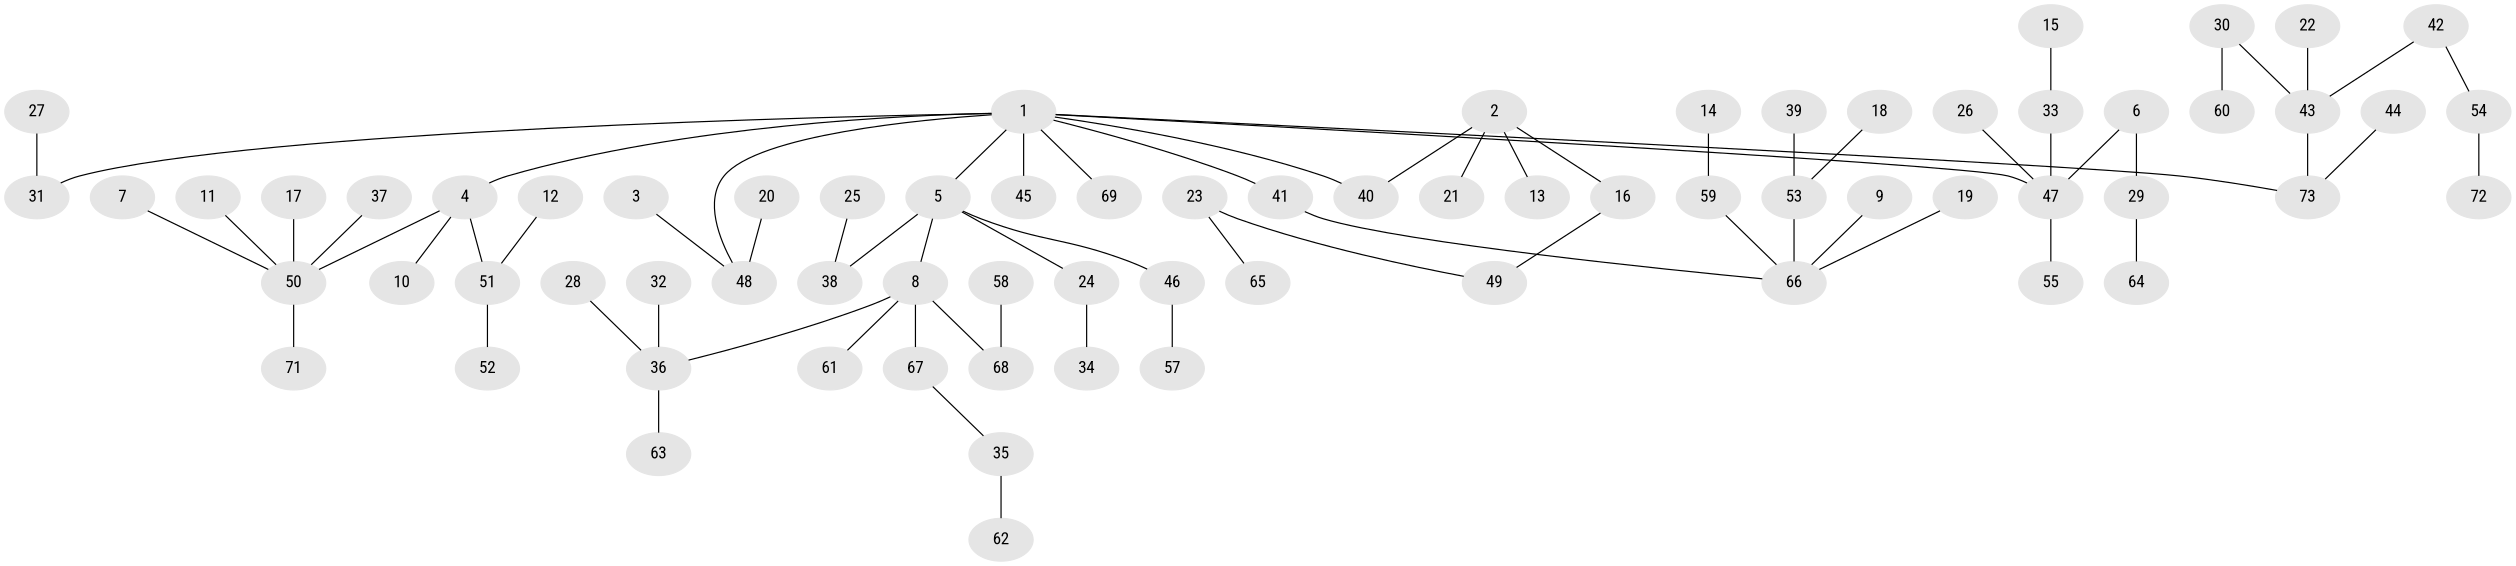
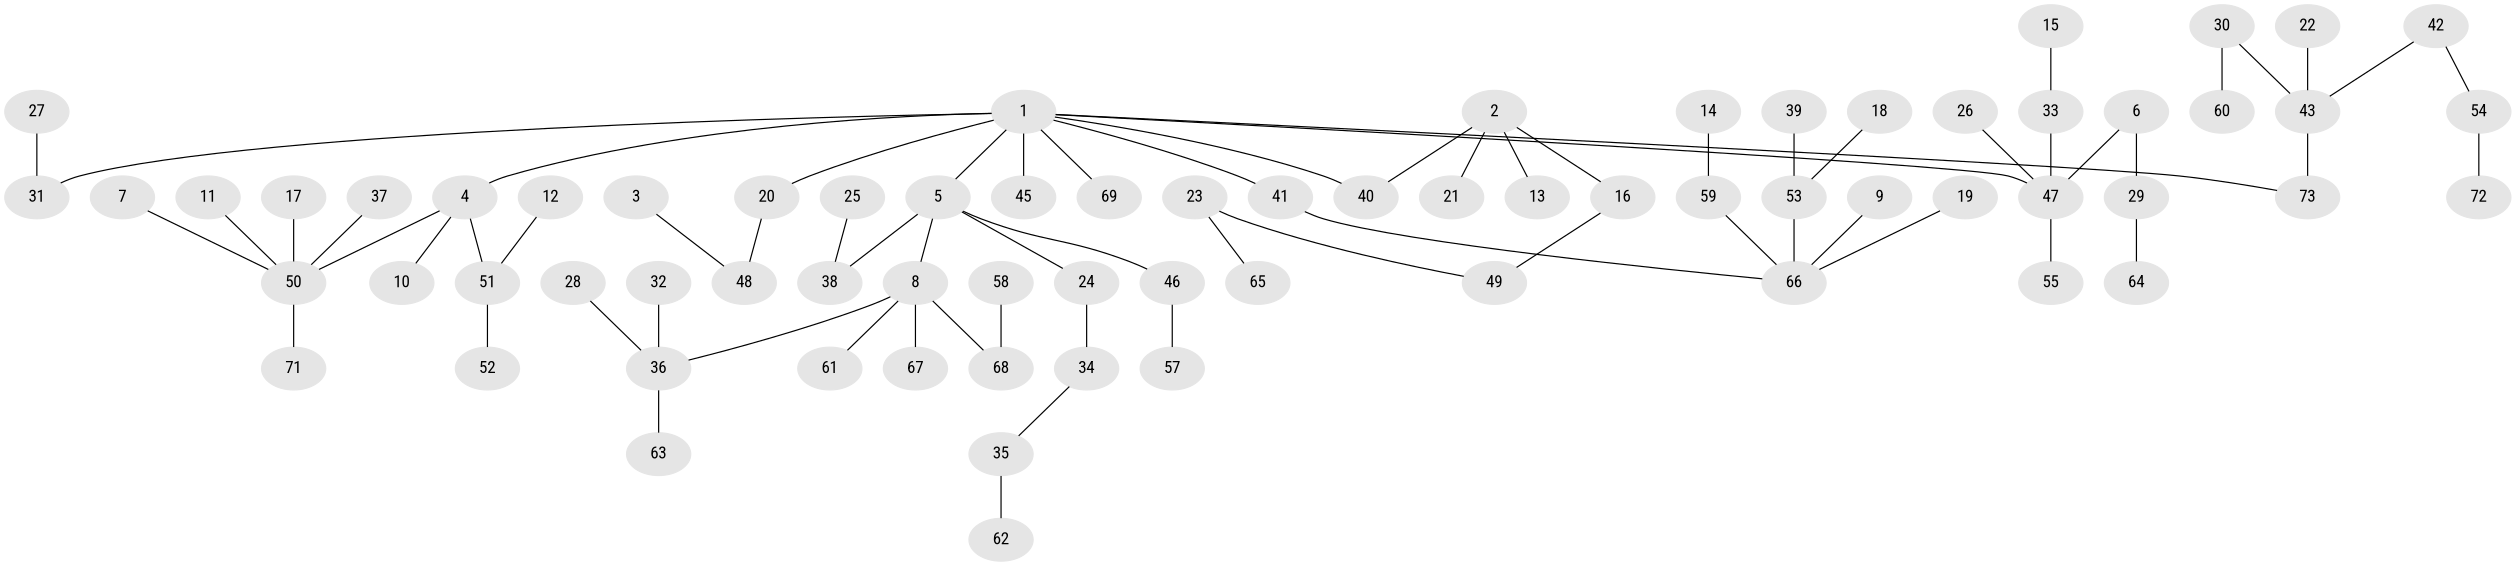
(2393, 112) -> none
(808, 139) -> (892, 148)
(958, 411) -> (1044, 411)
